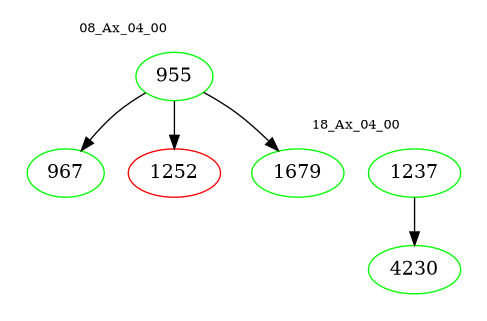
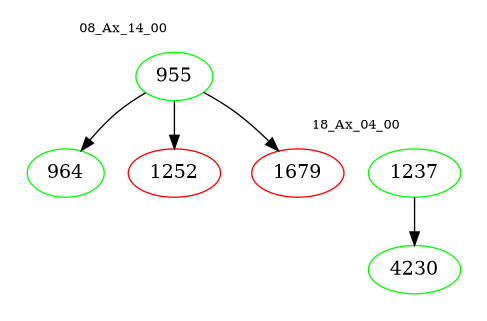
(123, 29) -> (123, 29)
(66, 173) -> (66, 173)
(298, 173) -> (298, 173)
